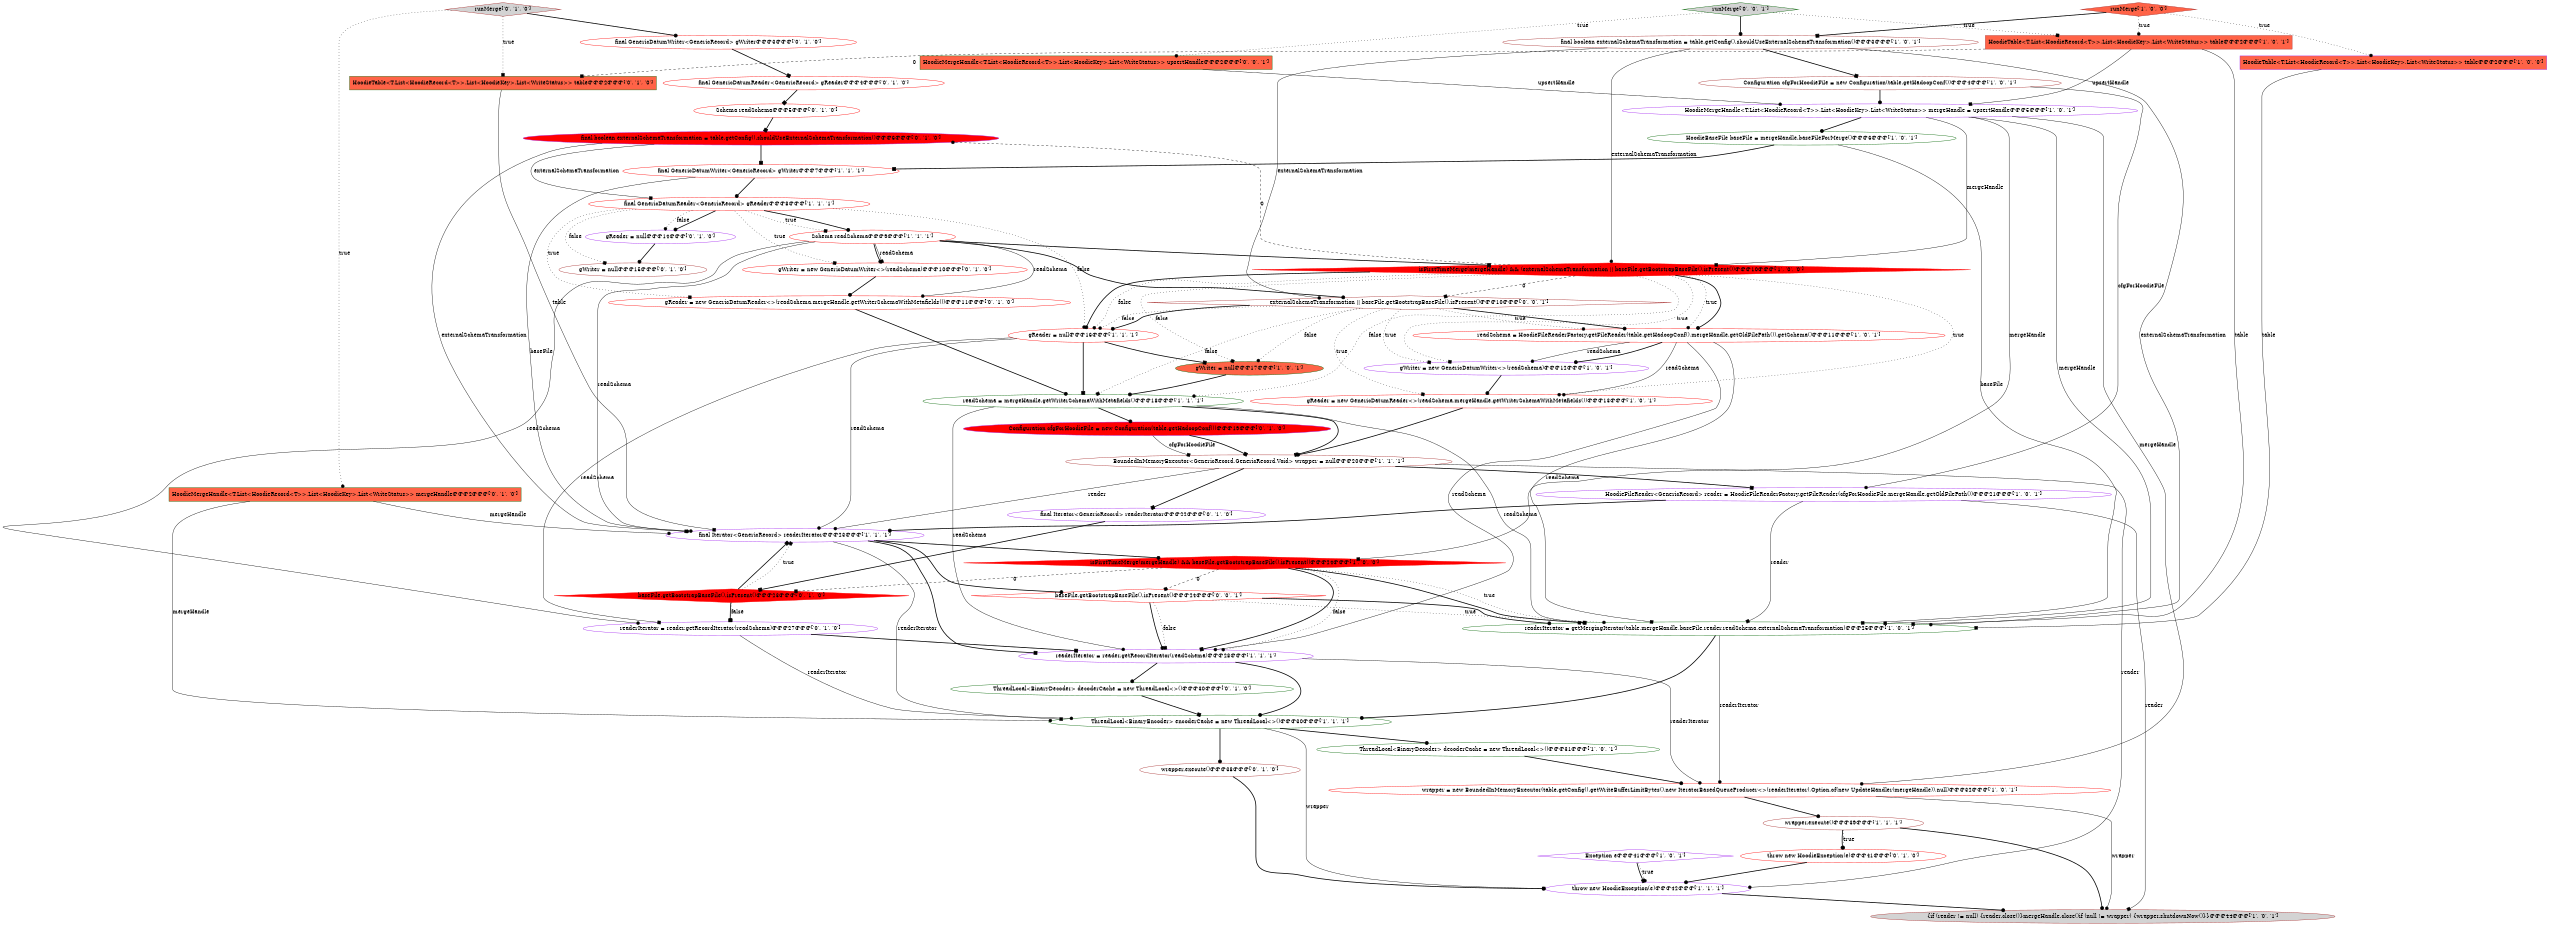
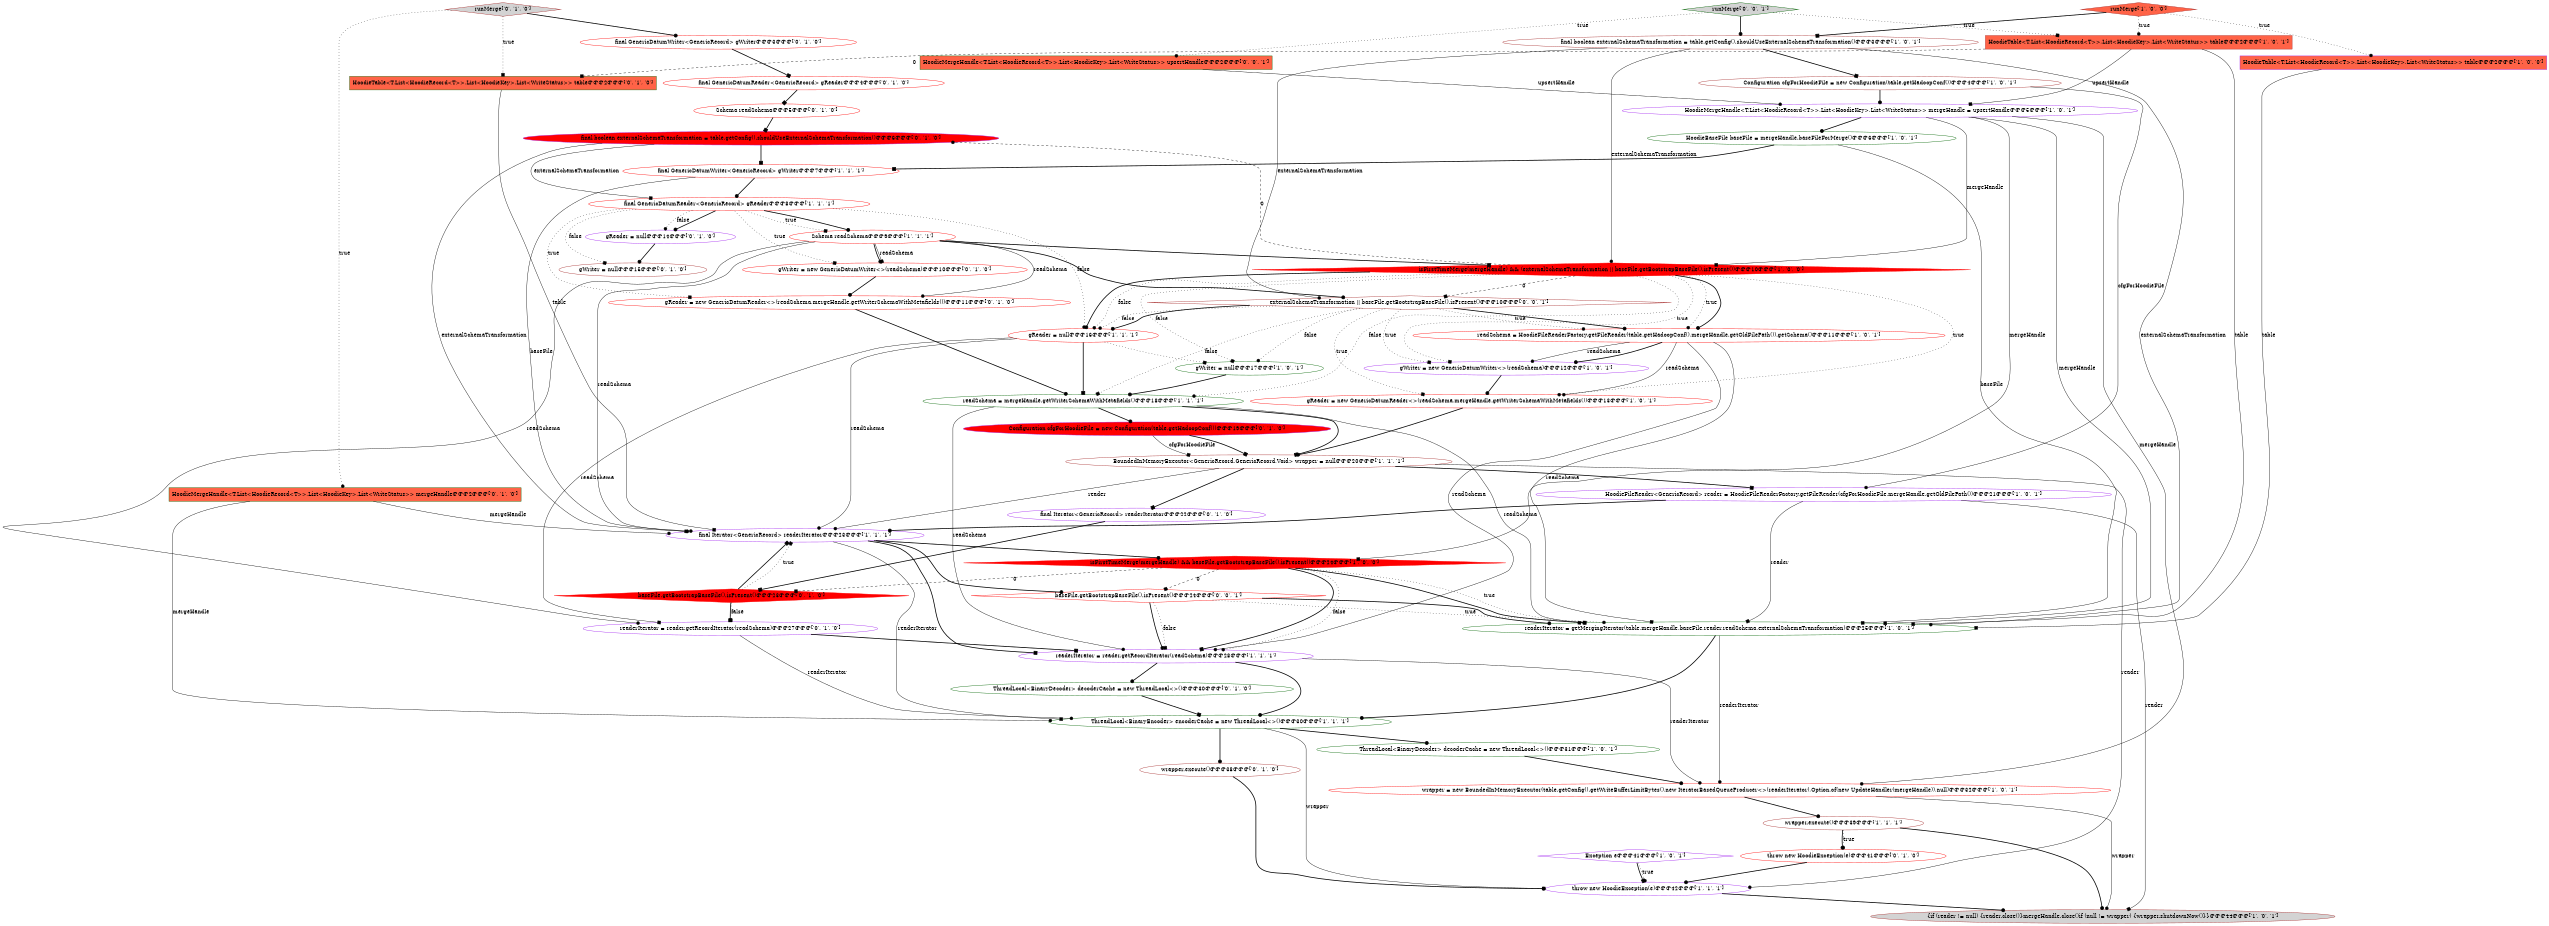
(1153, 354) -> (1153, 354)
(1249, 368) -> (1249, 368)
